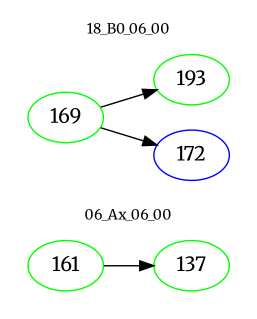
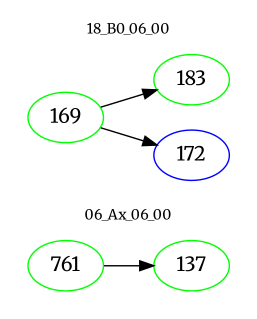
(192, 80) -> (192, 80)
(66, 266) -> (66, 266)
